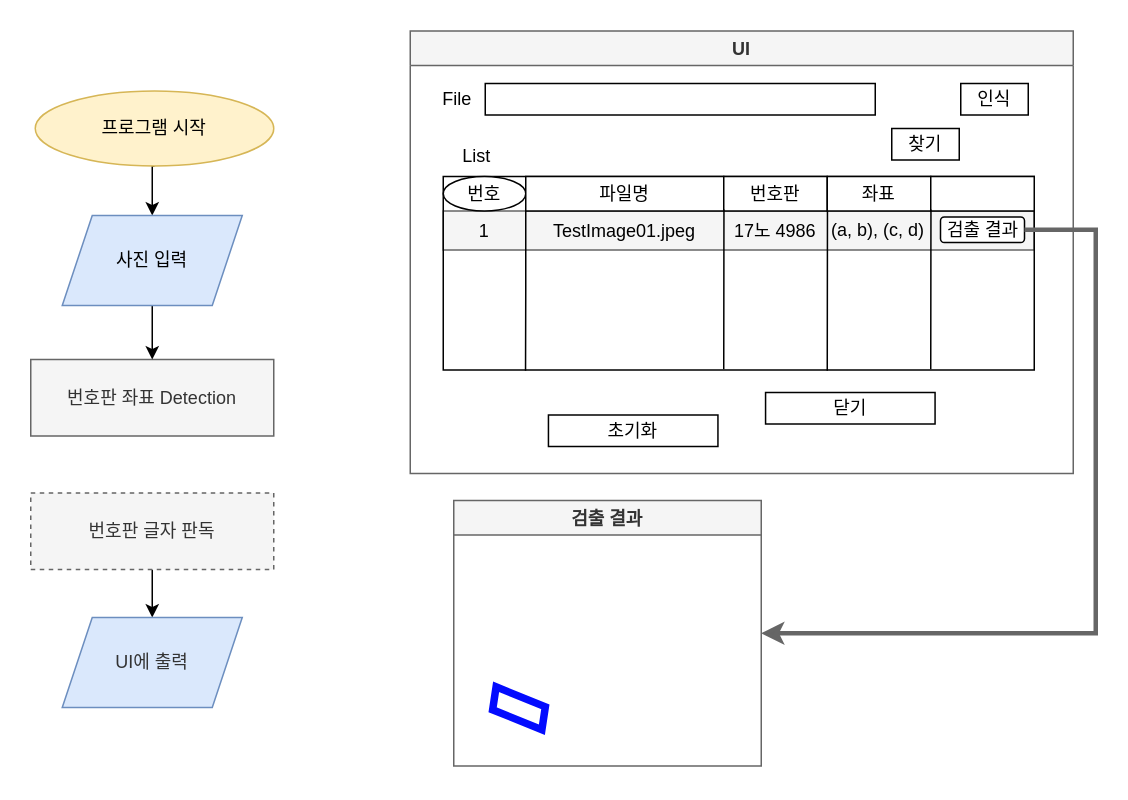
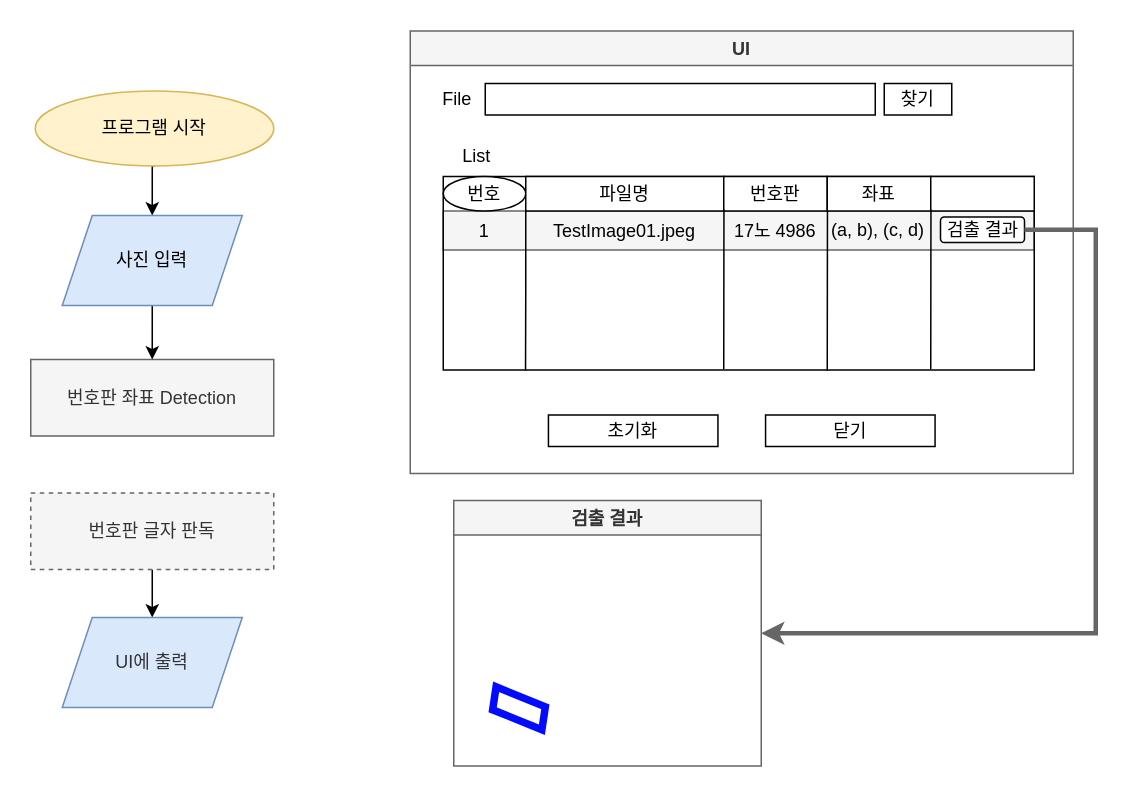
(995, 99) -> none
(926, 144) -> (918, 99)
(850, 408) -> (850, 431)
